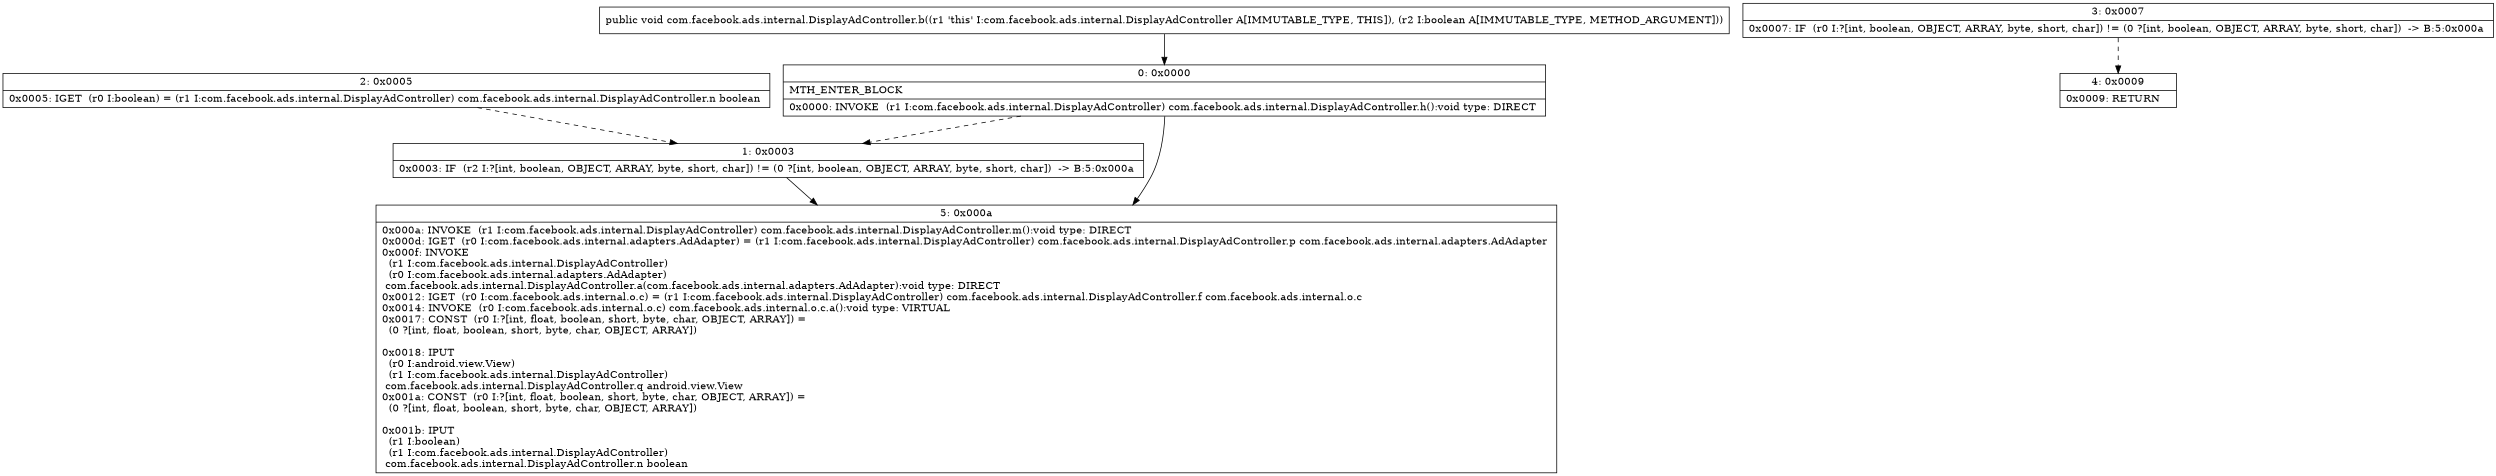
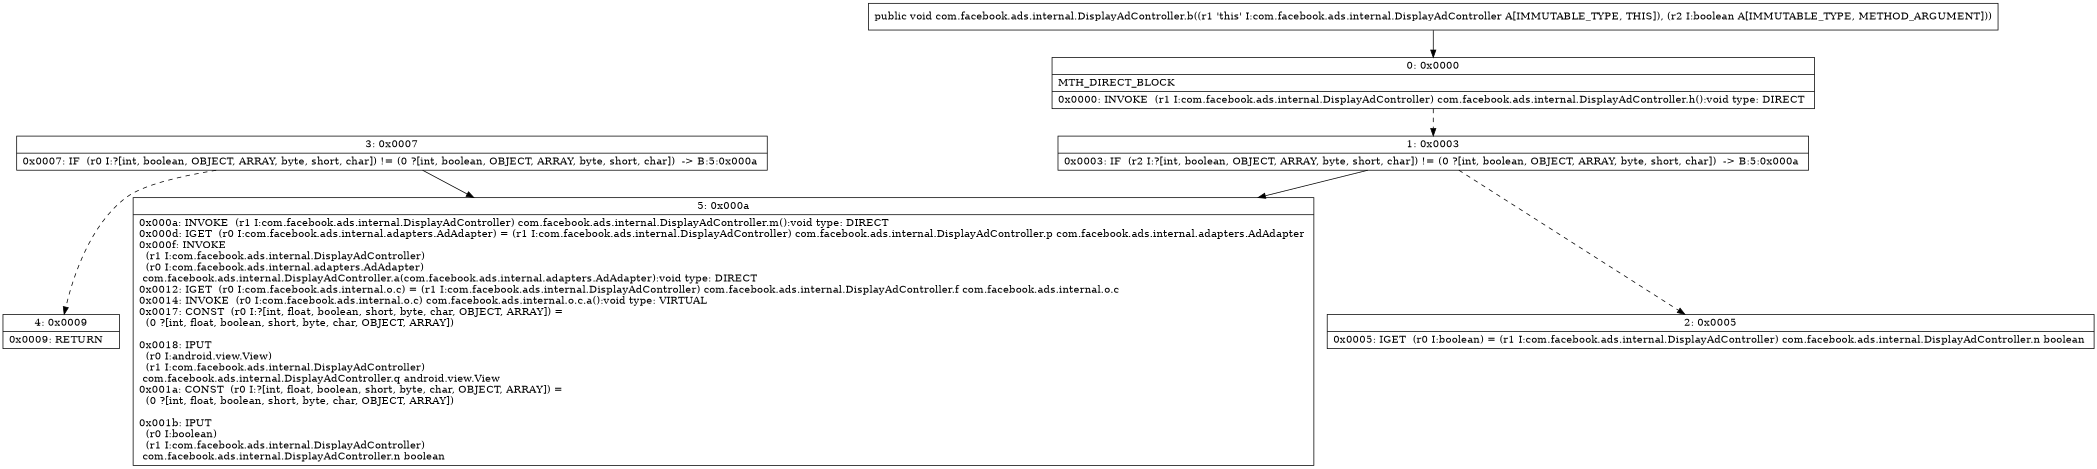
(846, 90) -> (1117, 83)
(574, 125) -> (1569, 240)
(1158, 160) -> (445, 182)
(421, 442) -> (178, 434)
